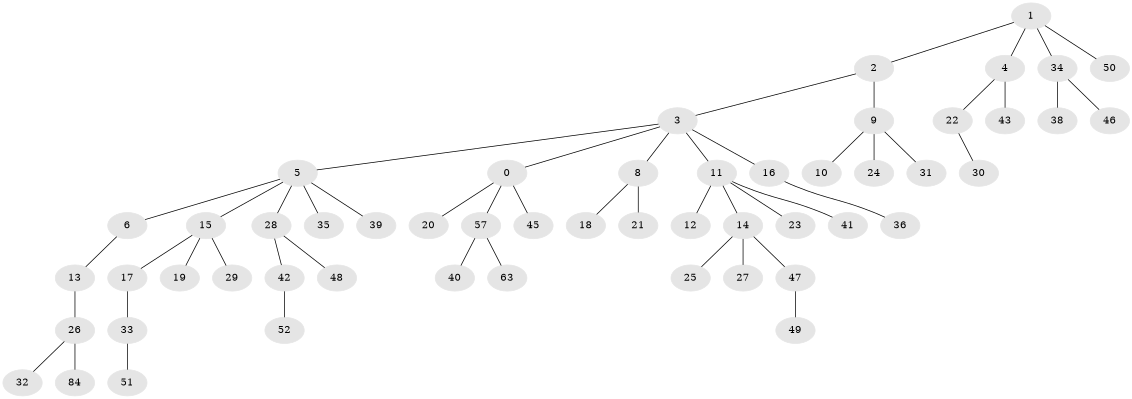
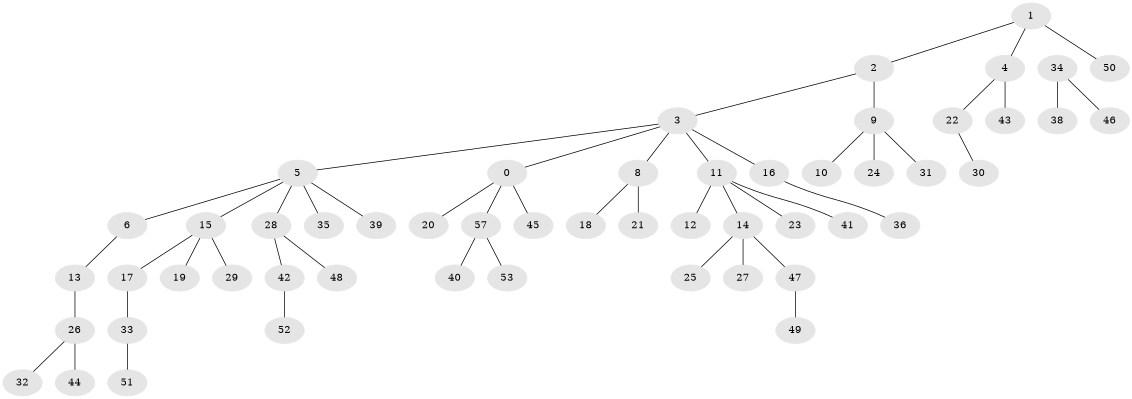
(1044, 42) -> none
(507, 278) -> (507, 278)
(75, 383) -> (75, 383)
